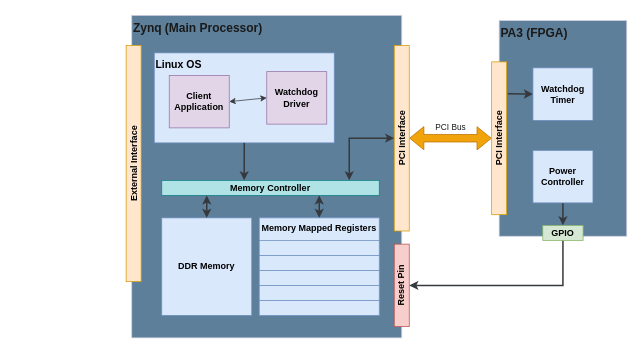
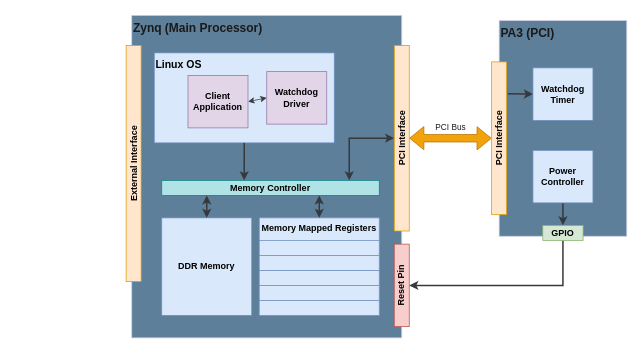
(533, 33) -> (529, 33)
(199, 102) -> (218, 102)
